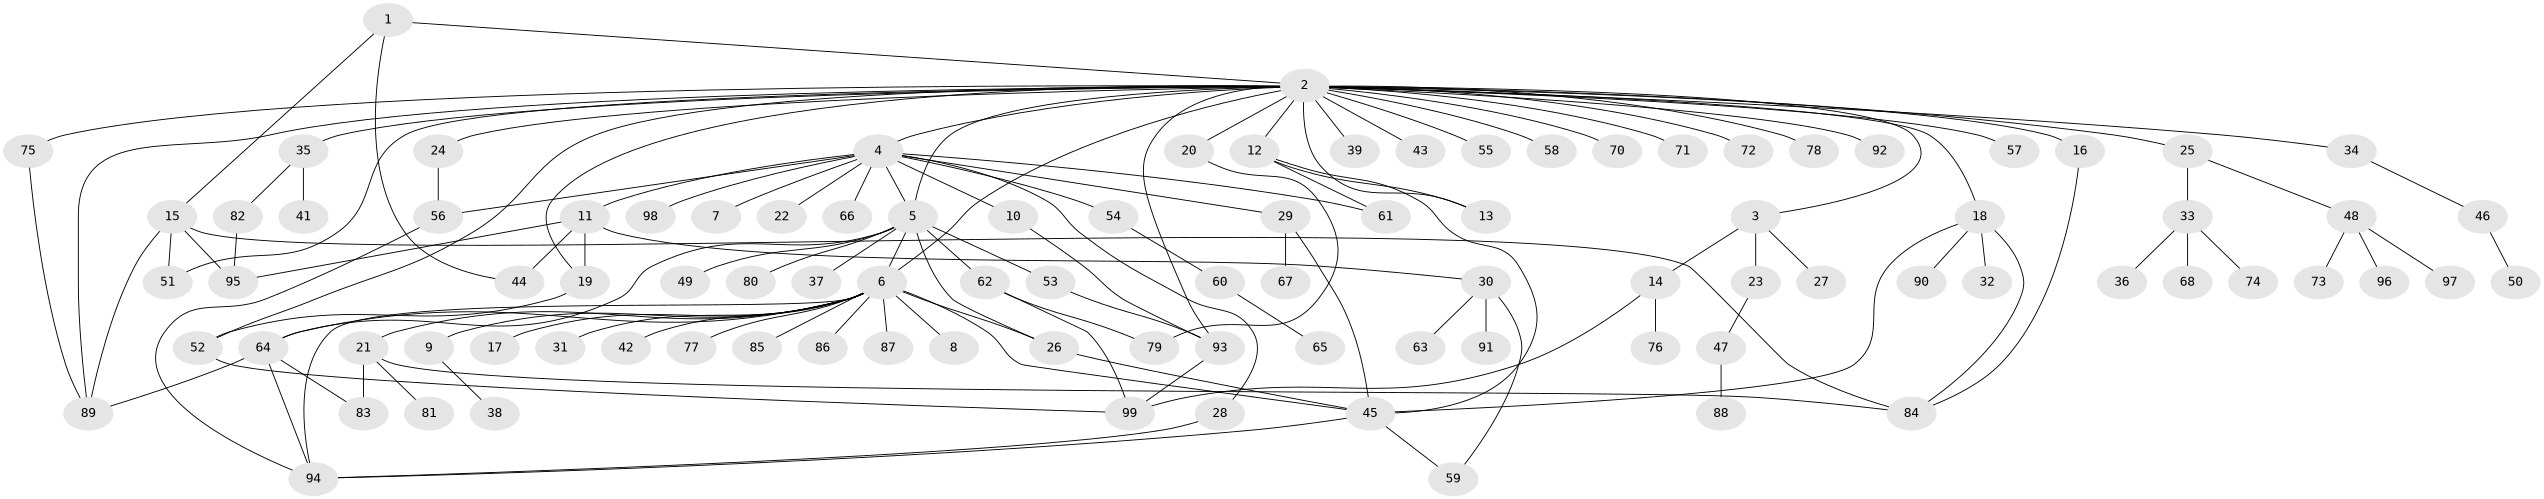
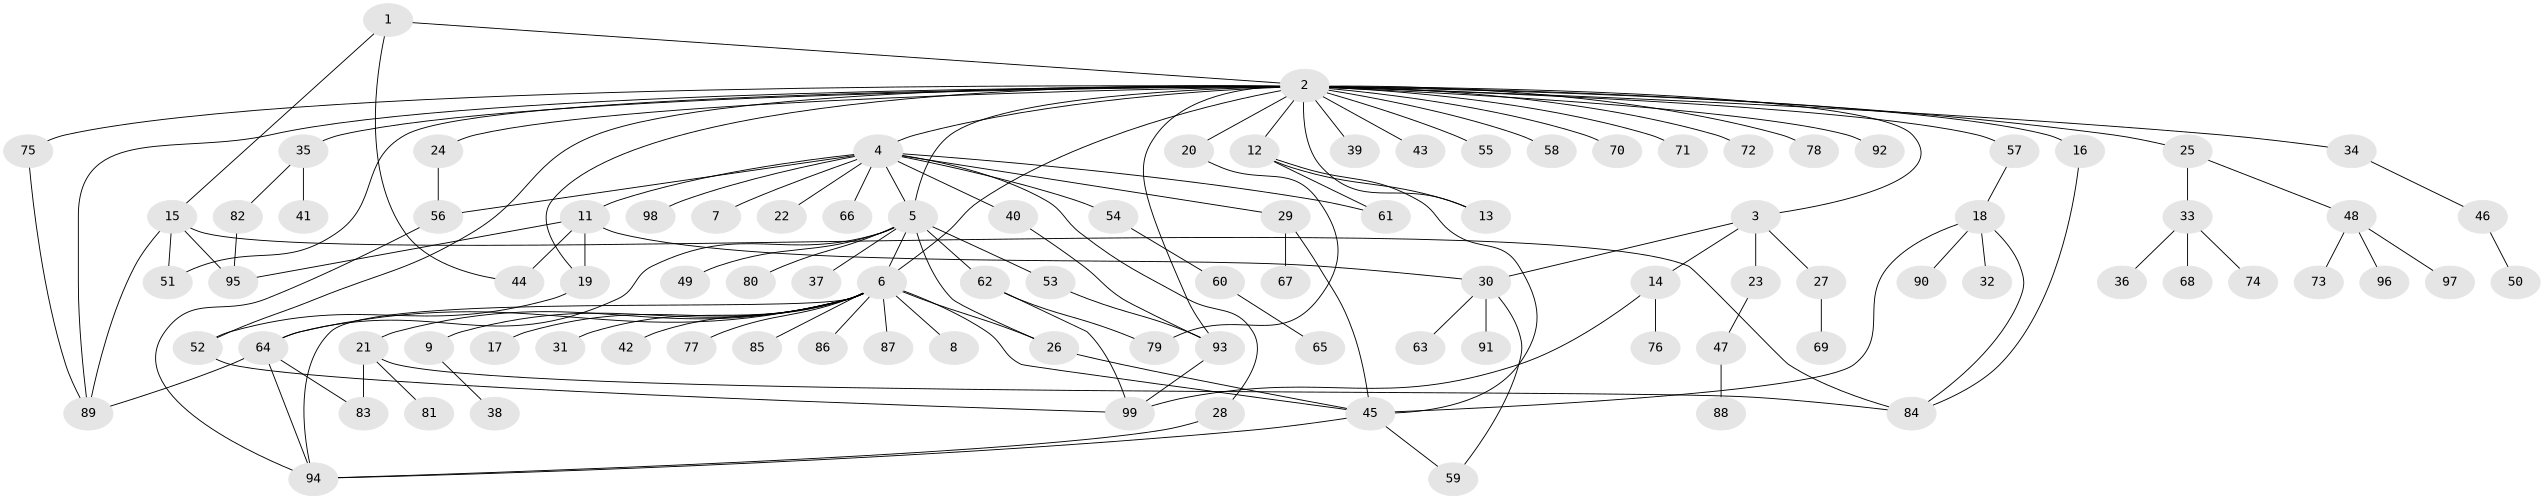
(1671, 102) -> (1997, 184)
(1013, 217) -> (1013, 217)
none -> (1627, 248)
none -> (1821, 348)
